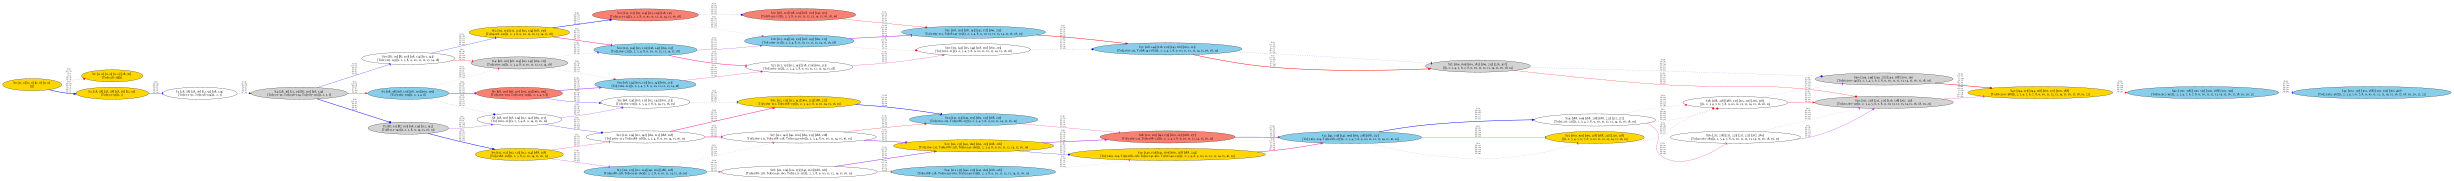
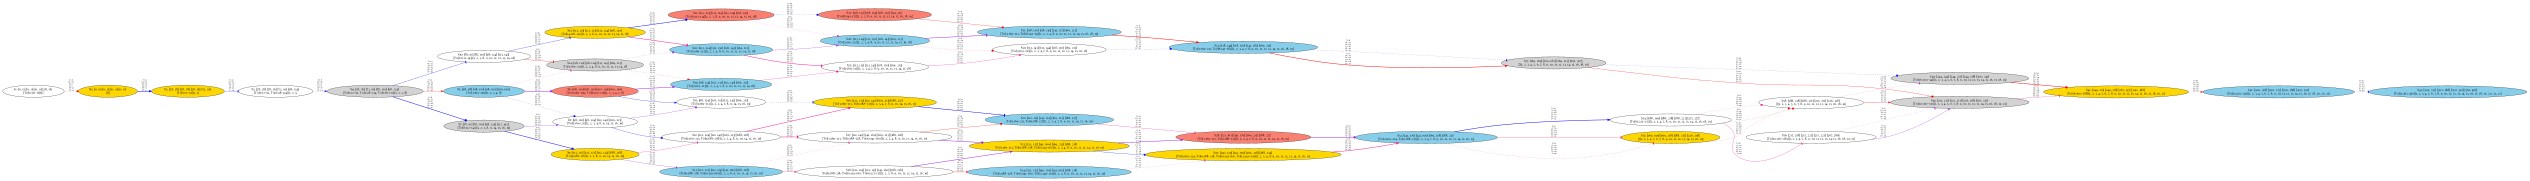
(112, 76) -> (33, 91)
(71, 80) -> (70, 91)
